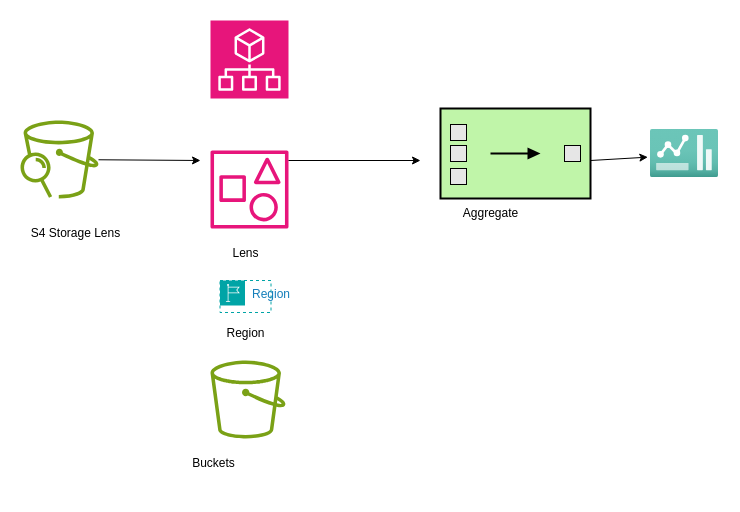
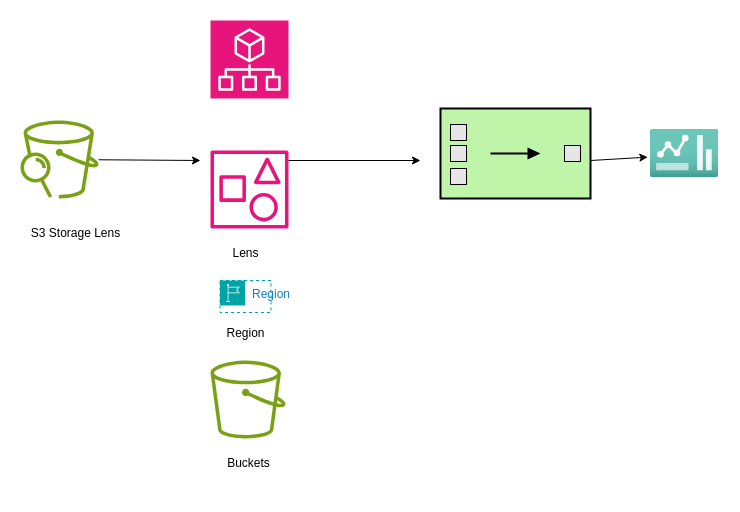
(491, 214) -> none
(76, 234) -> (76, 234)
(213, 471) -> (248, 471)
